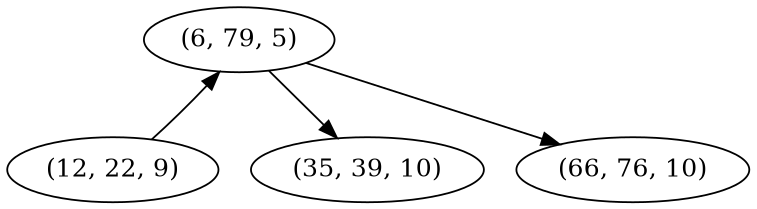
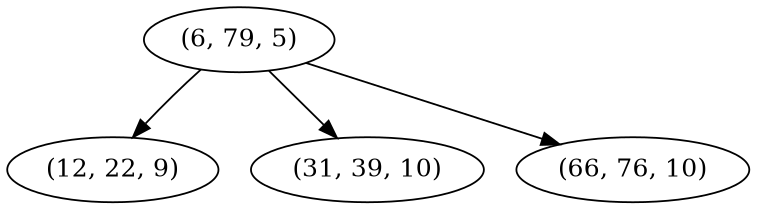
(180, 113) -> (173, 96)
(367, 170) -> (367, 170)
